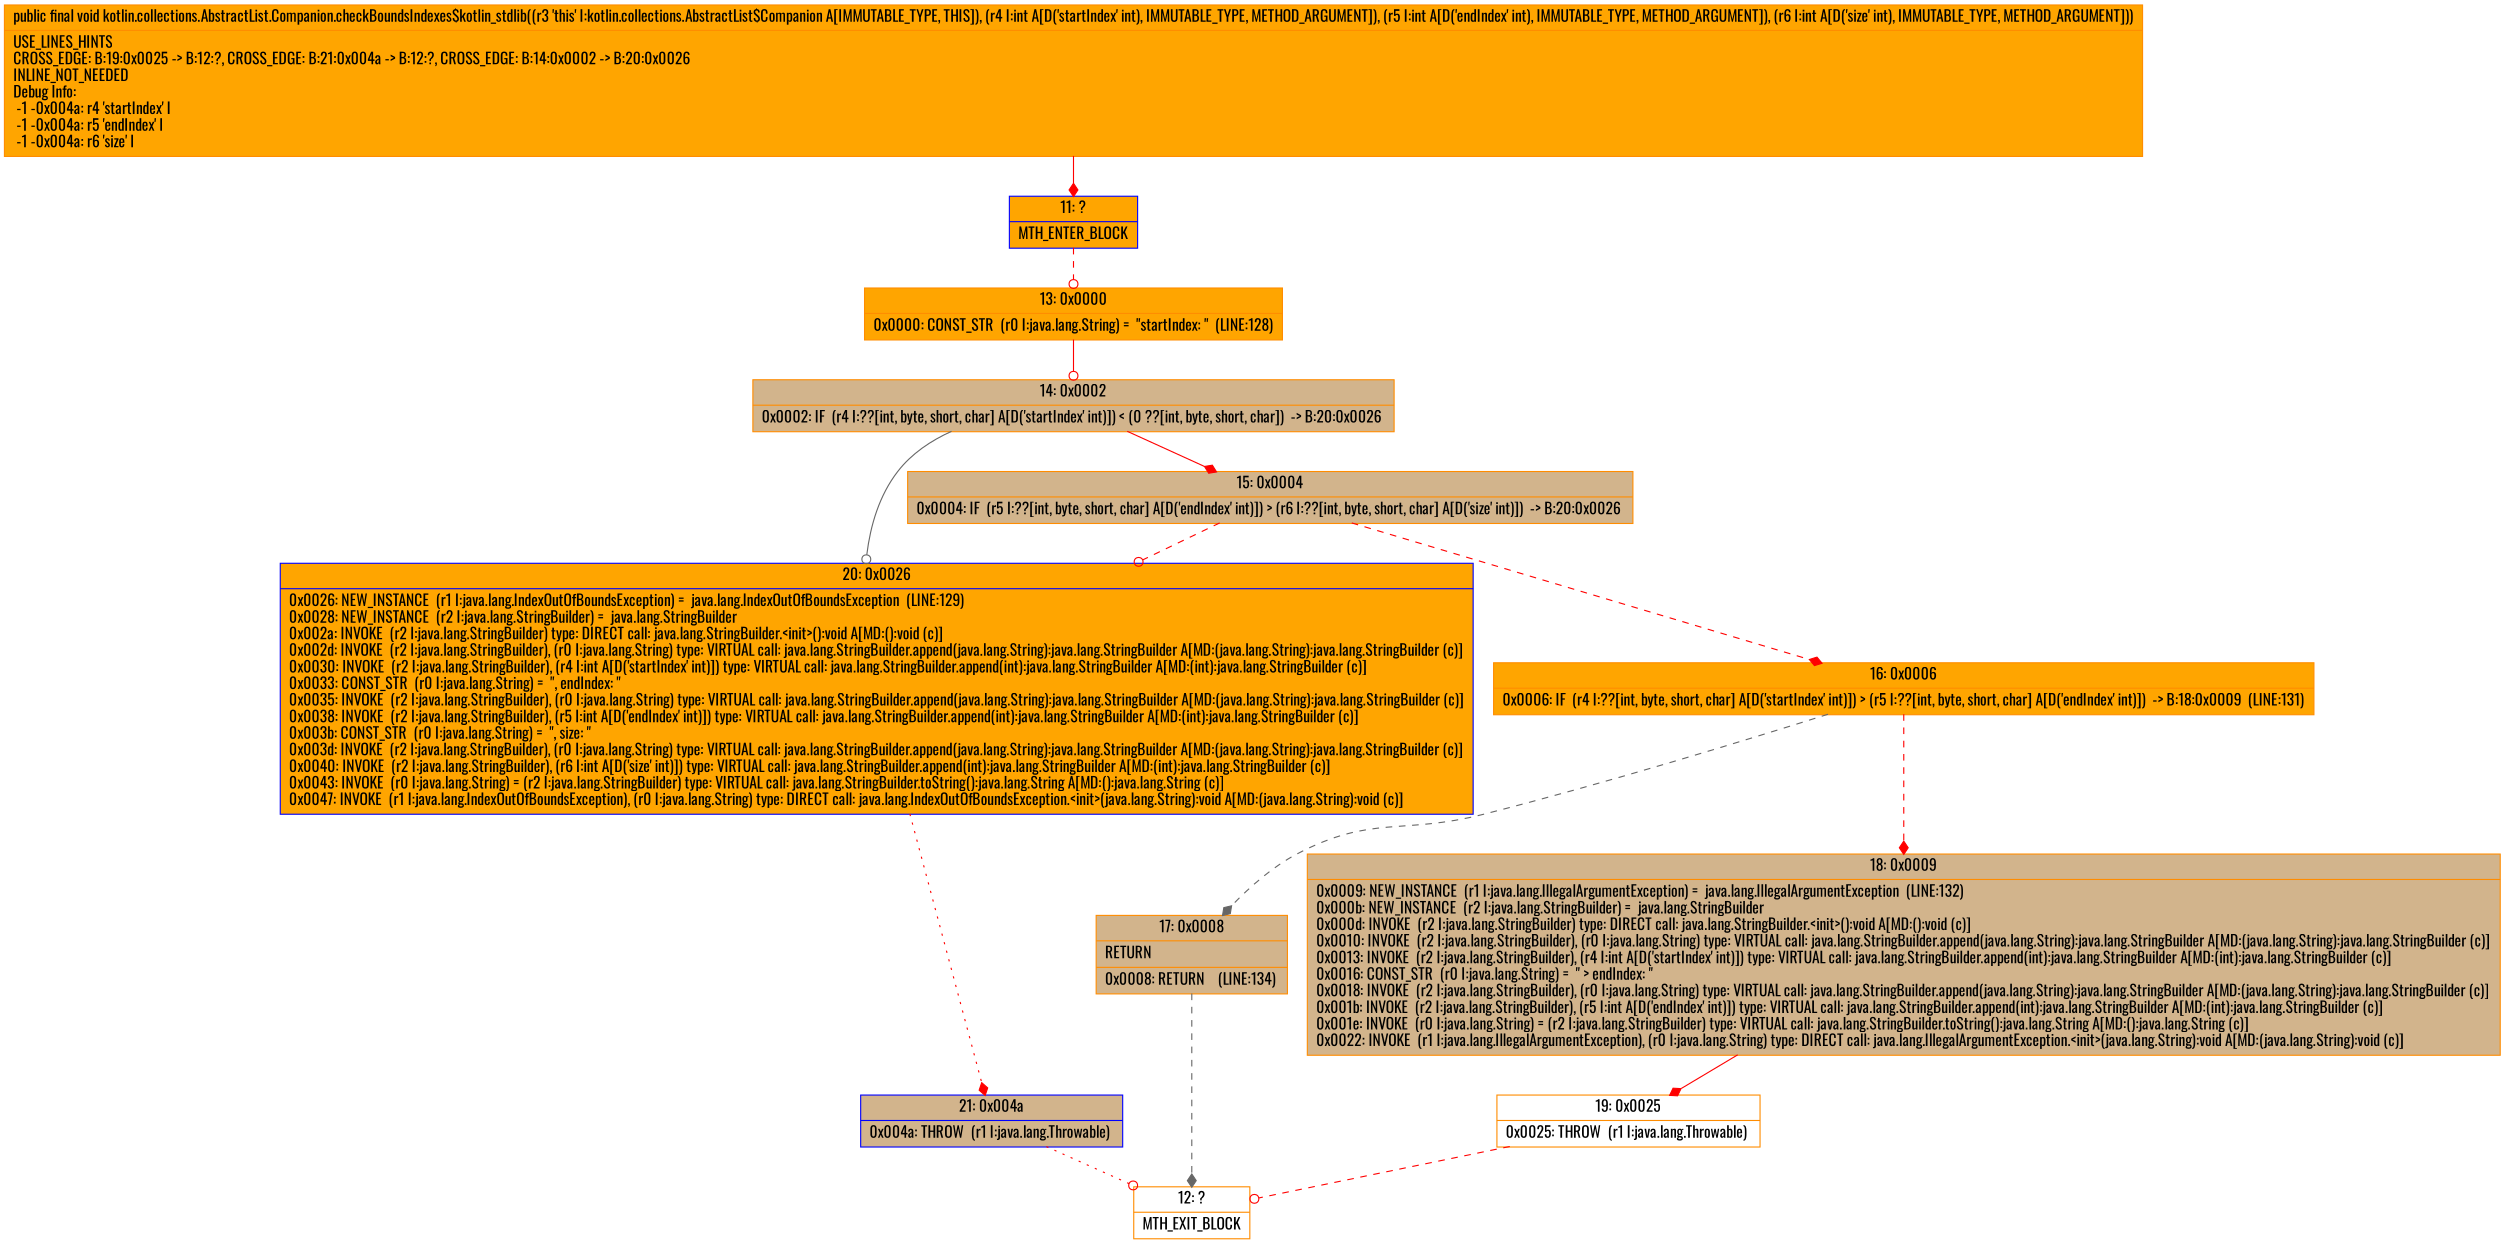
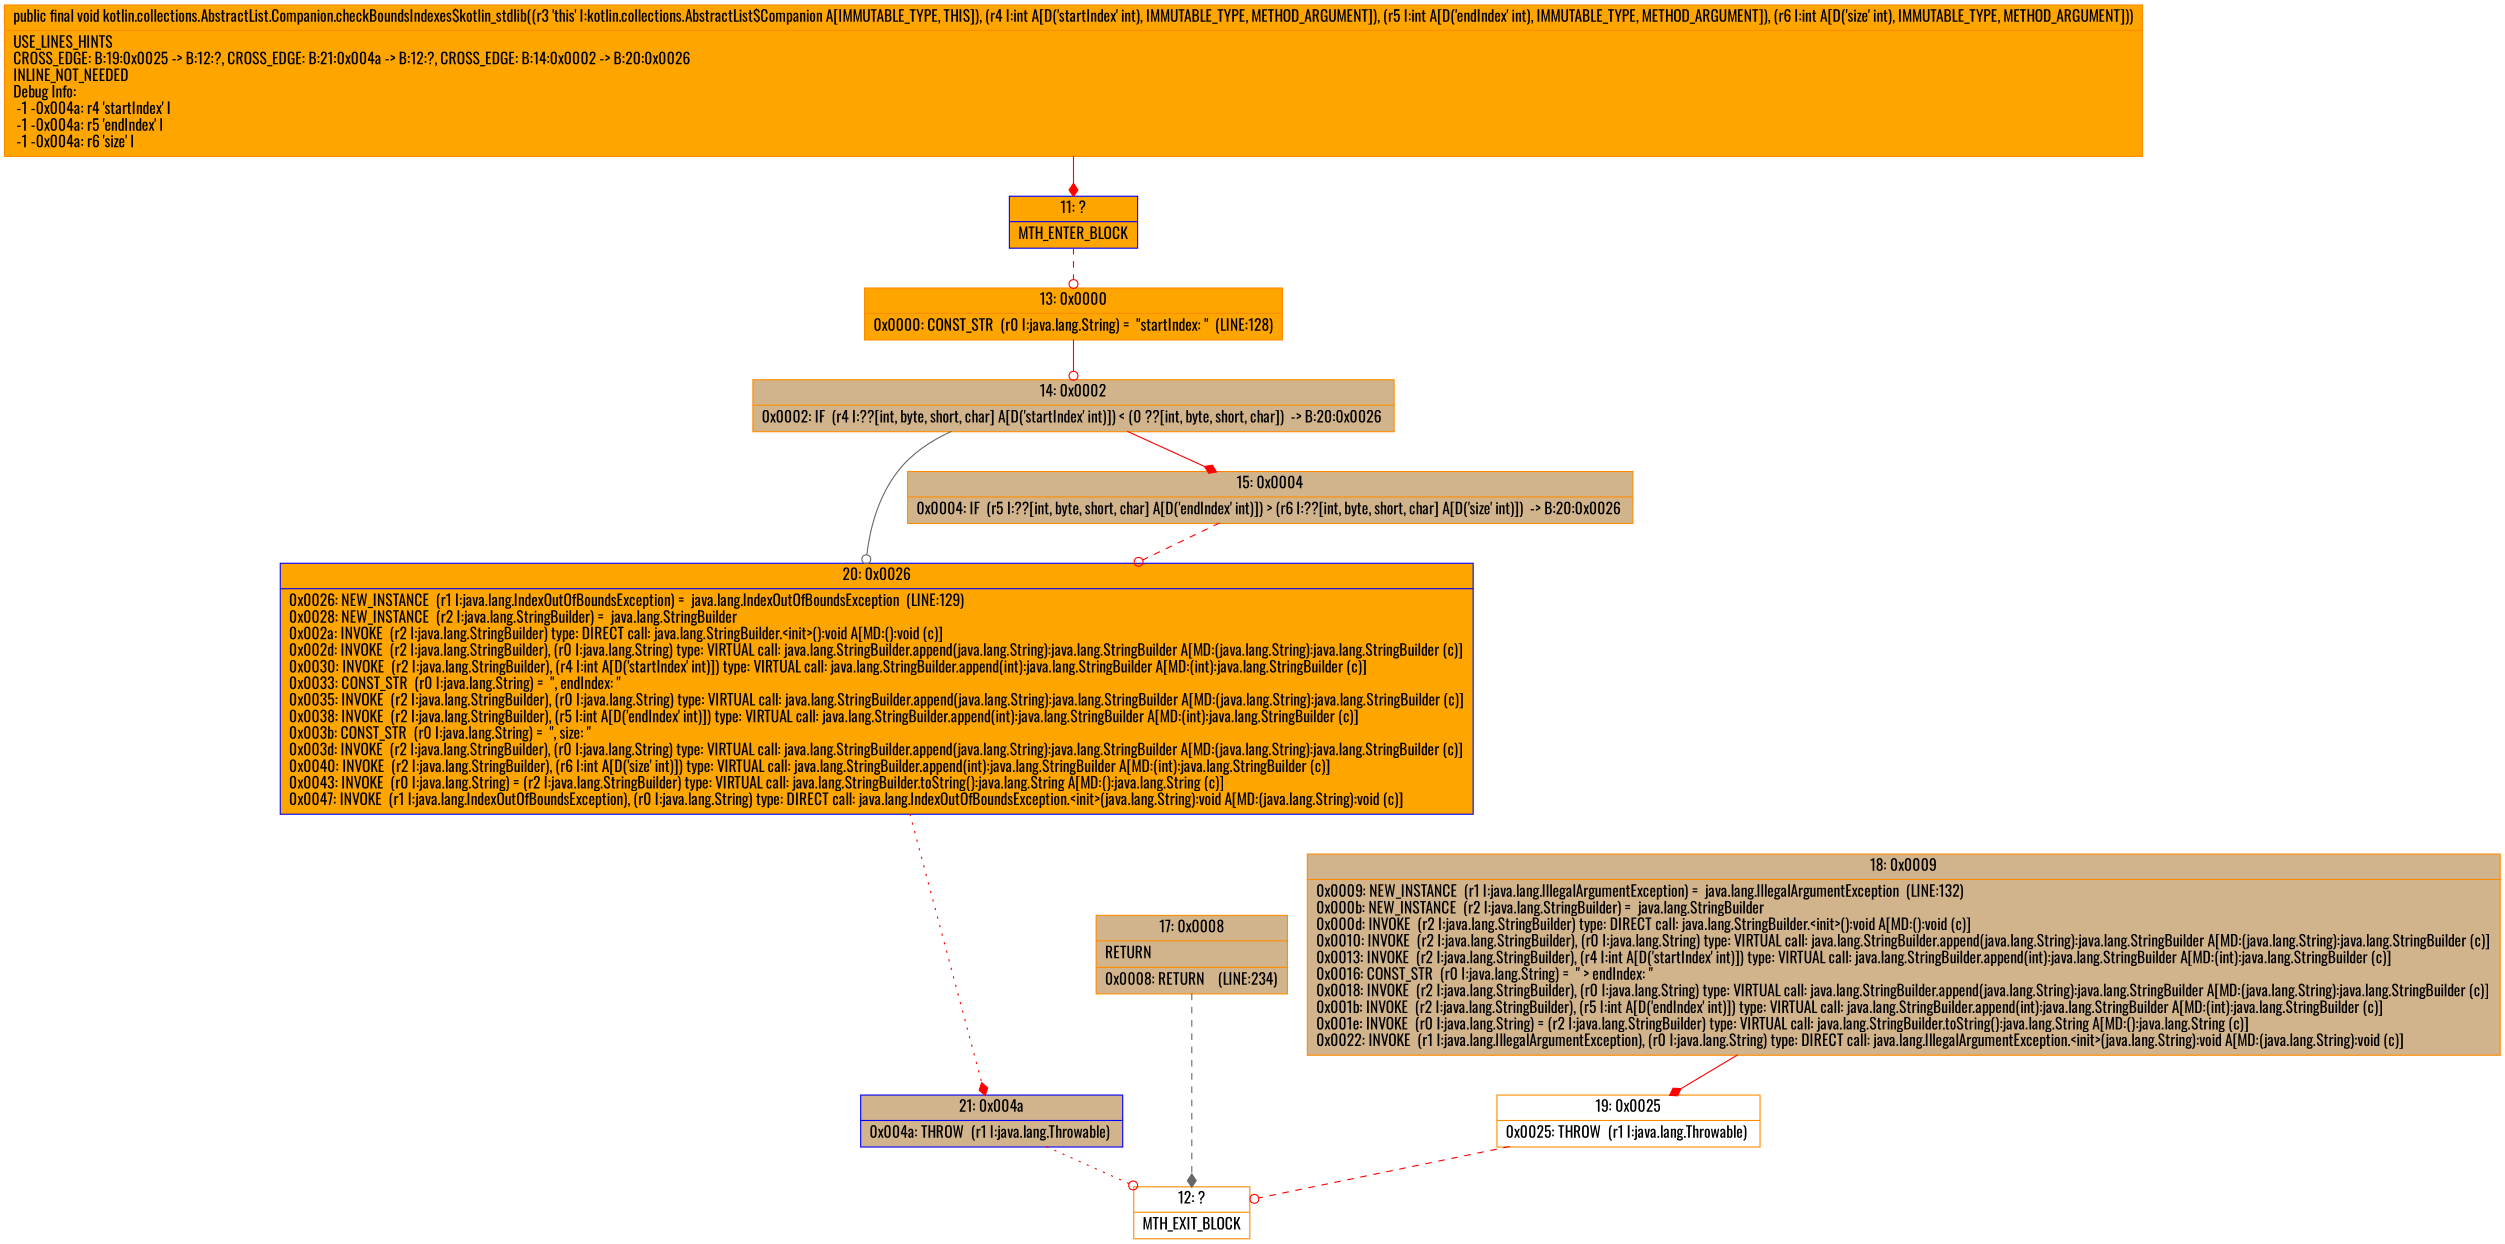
(1904, 689) -> none
(1191, 980) -> (1192, 980)
